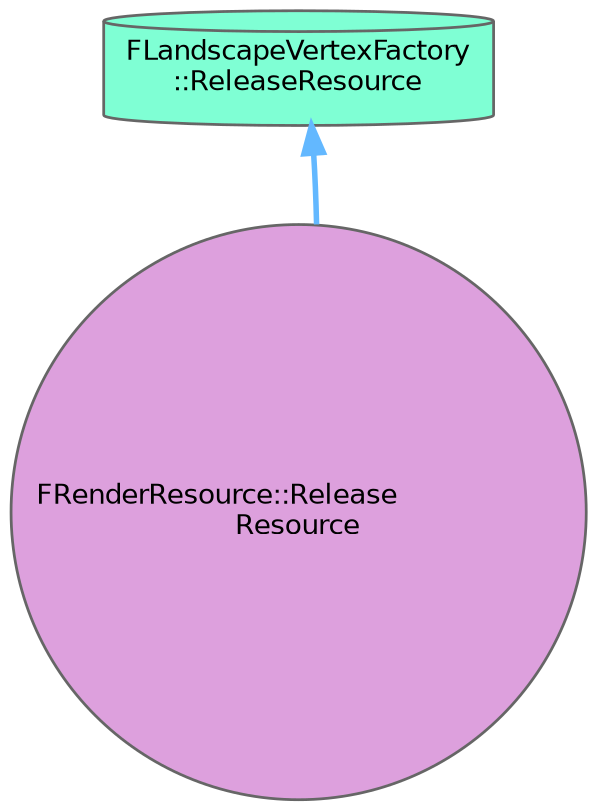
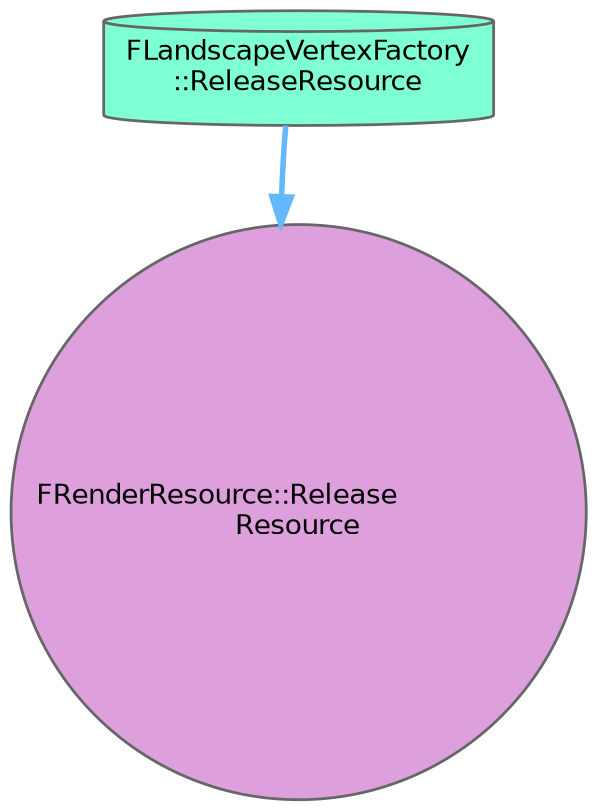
(315, 189) -> (283, 161)
